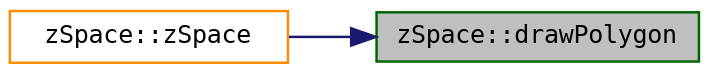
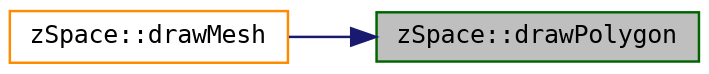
(149, 37) -> (149, 37)
